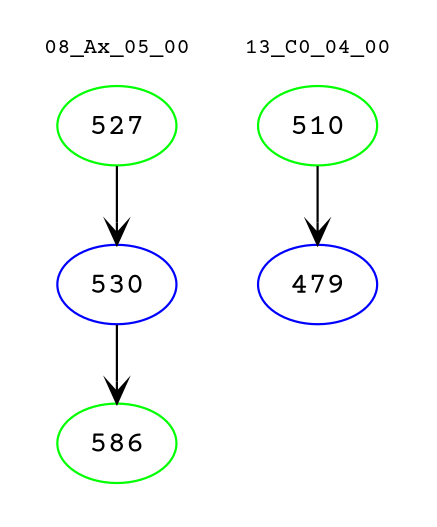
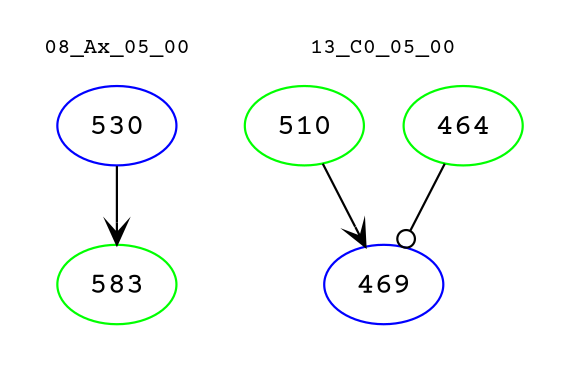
(319, 47) -> (384, 47)
(117, 126) -> none
none -> (463, 126)
(318, 285) -> (384, 285)
(117, 443) -> (117, 285)
